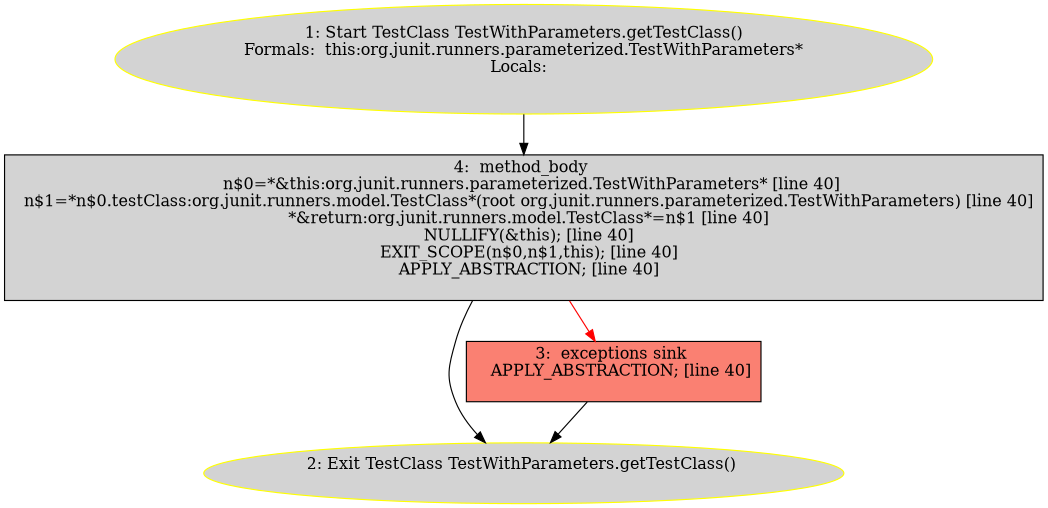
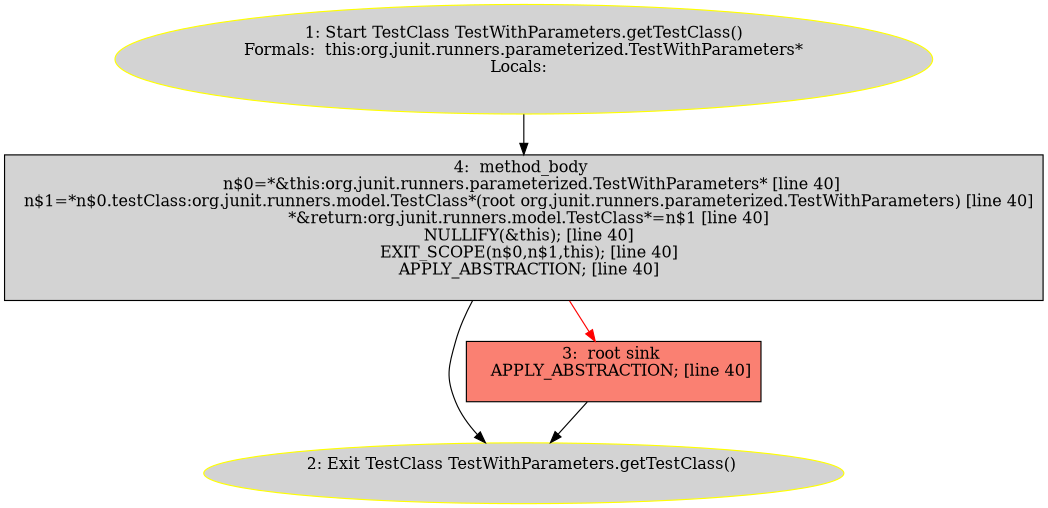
(614, 372) -> (614, 372)
